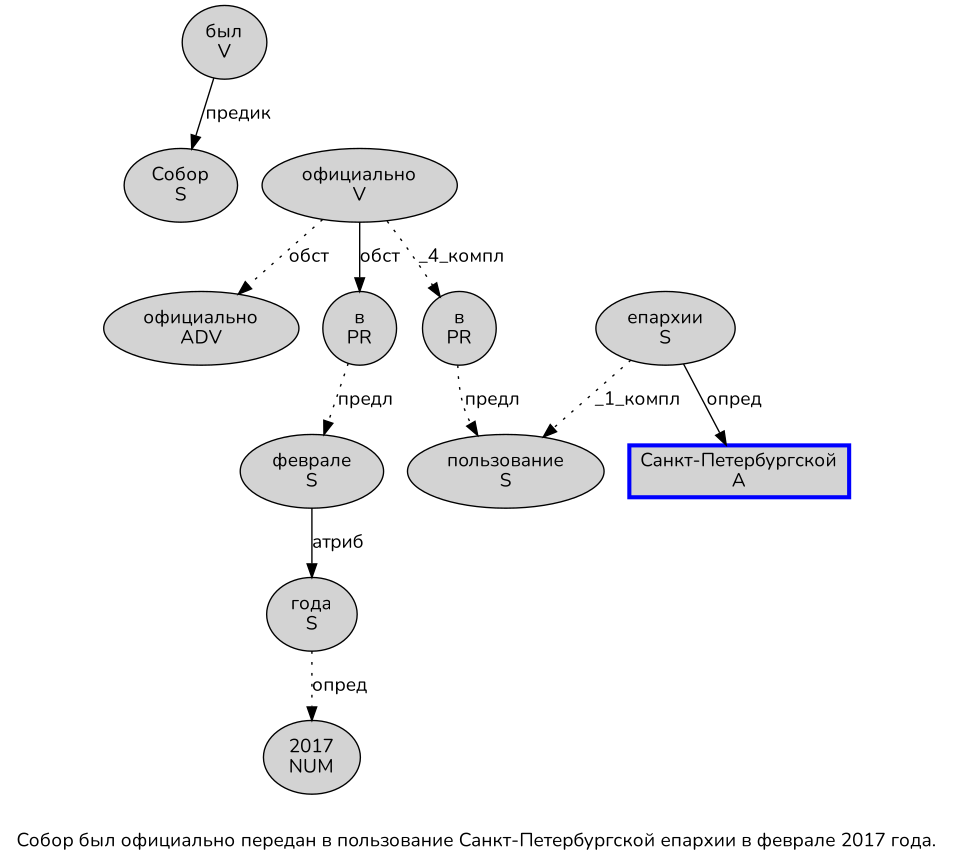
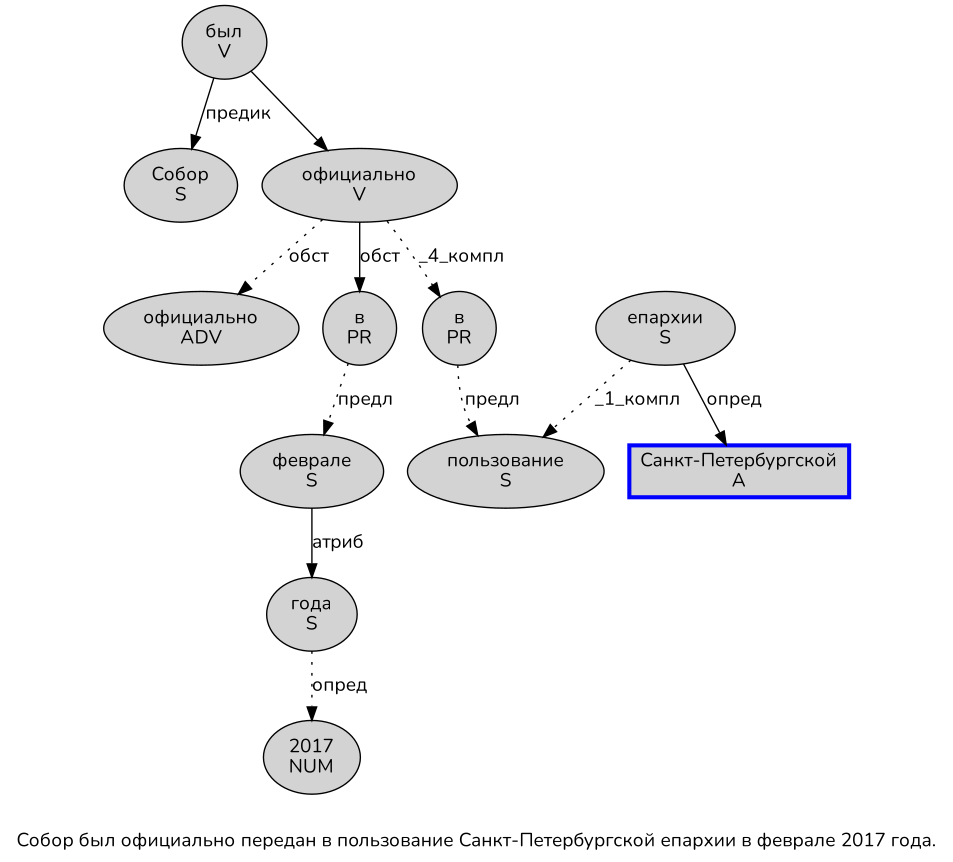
none -> (284, 106)
